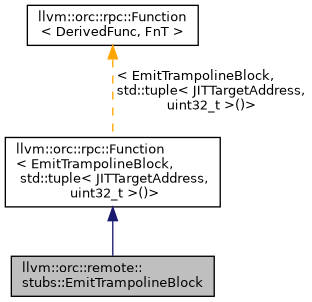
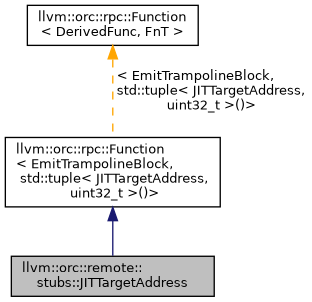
(113, 276) -> (113, 276)
